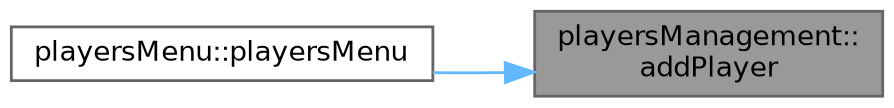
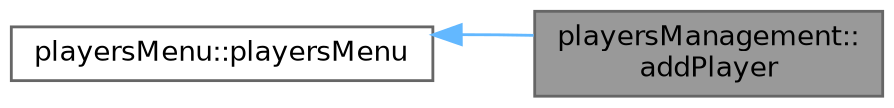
(469, 73) -> (498, 35)
